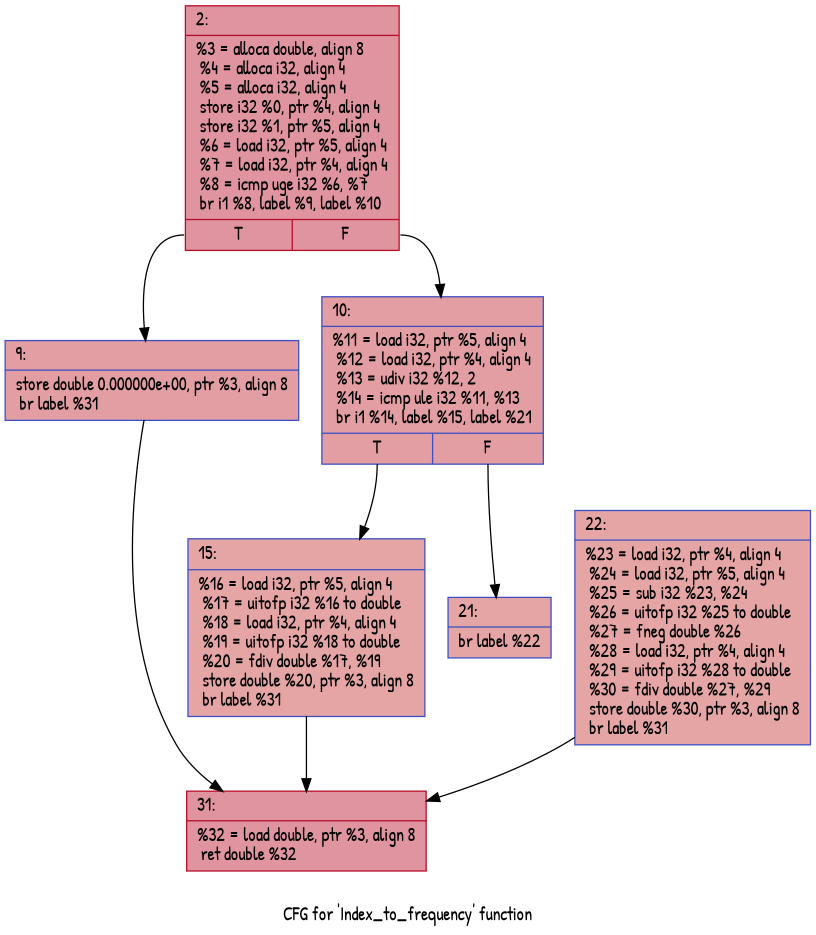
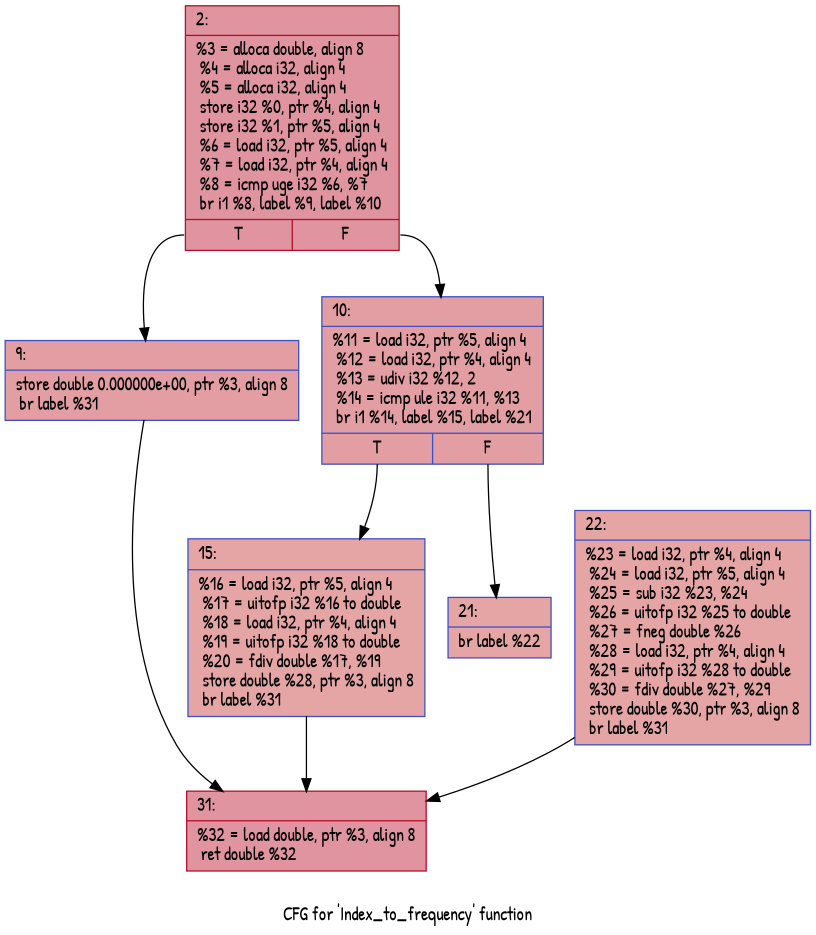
(306, 681) -> (306, 681)
